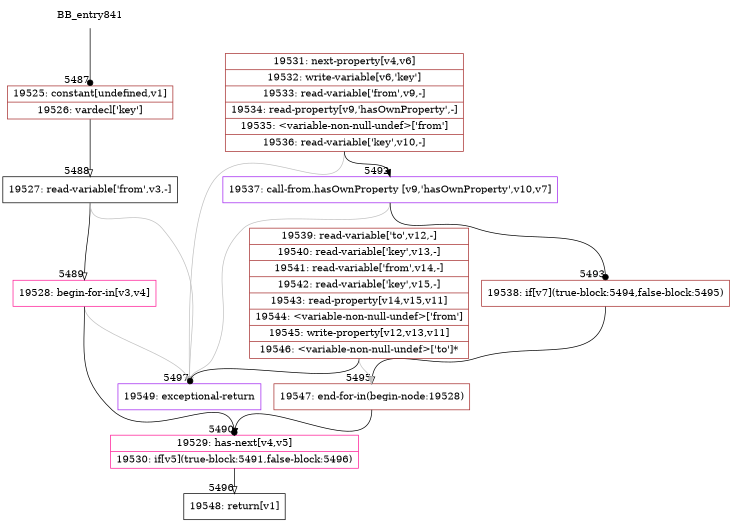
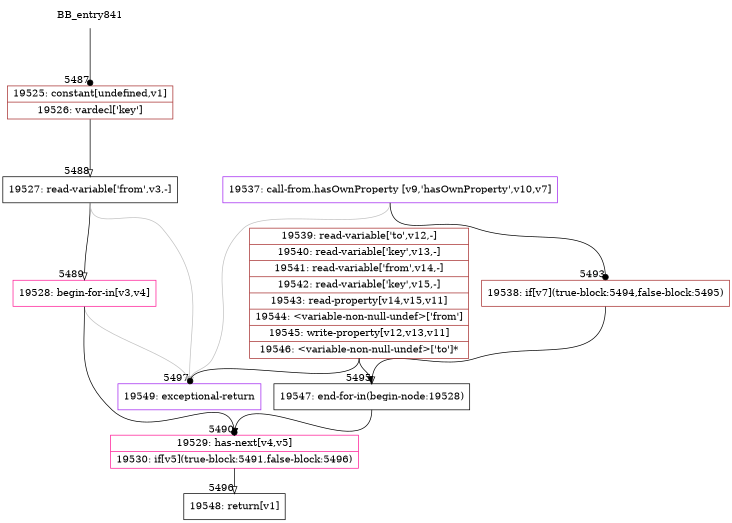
(344, 102) -> none
(363, 368) -> (363, 368)
(372, 397) -> (372, 397)
